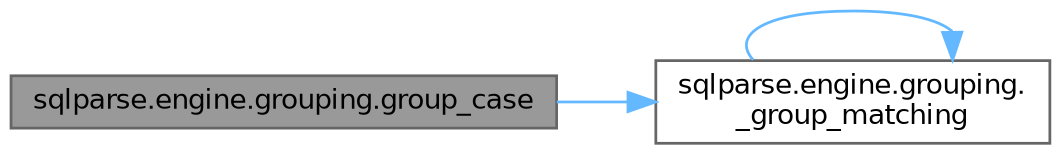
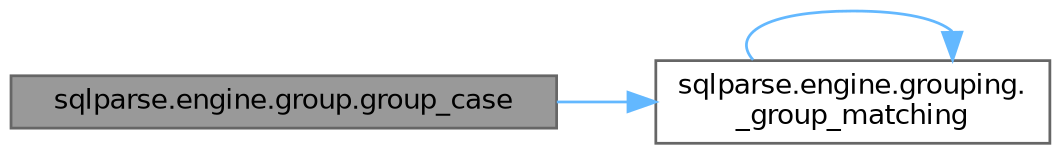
(284, 102) -> (284, 102)
